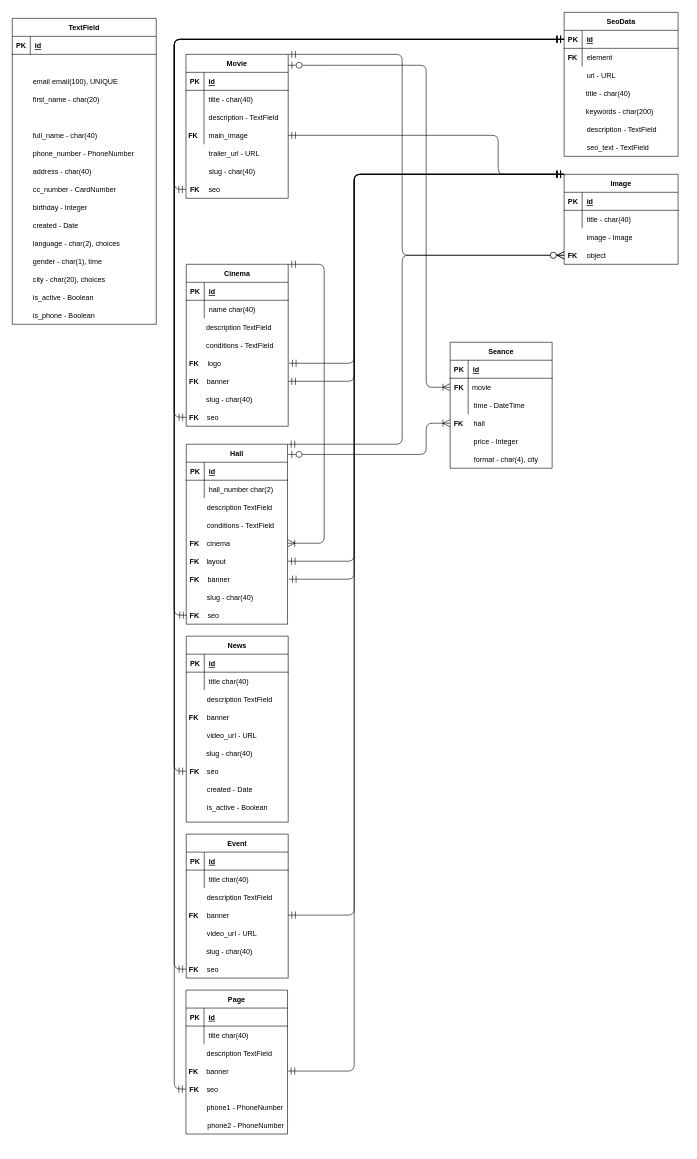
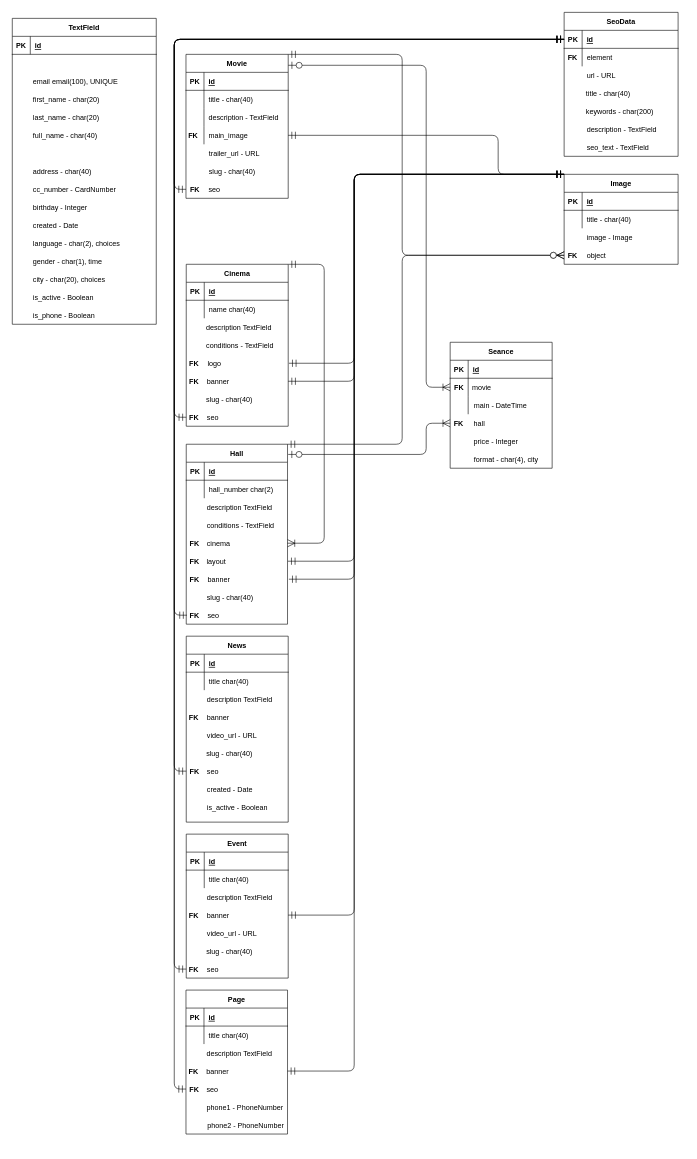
none -> (92, 117)
(92, 153) -> none
(501, 406) -> (501, 406)
